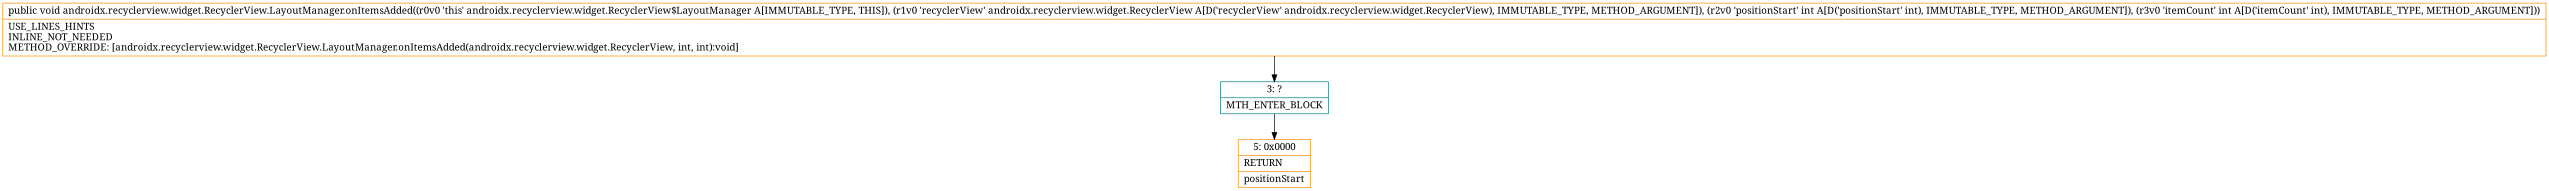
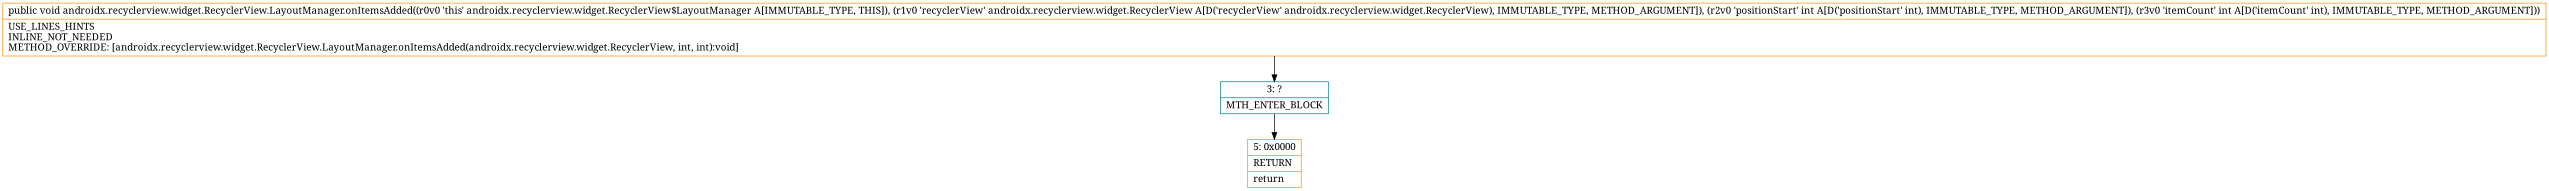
(1274, 179) -> (1269, 179)
